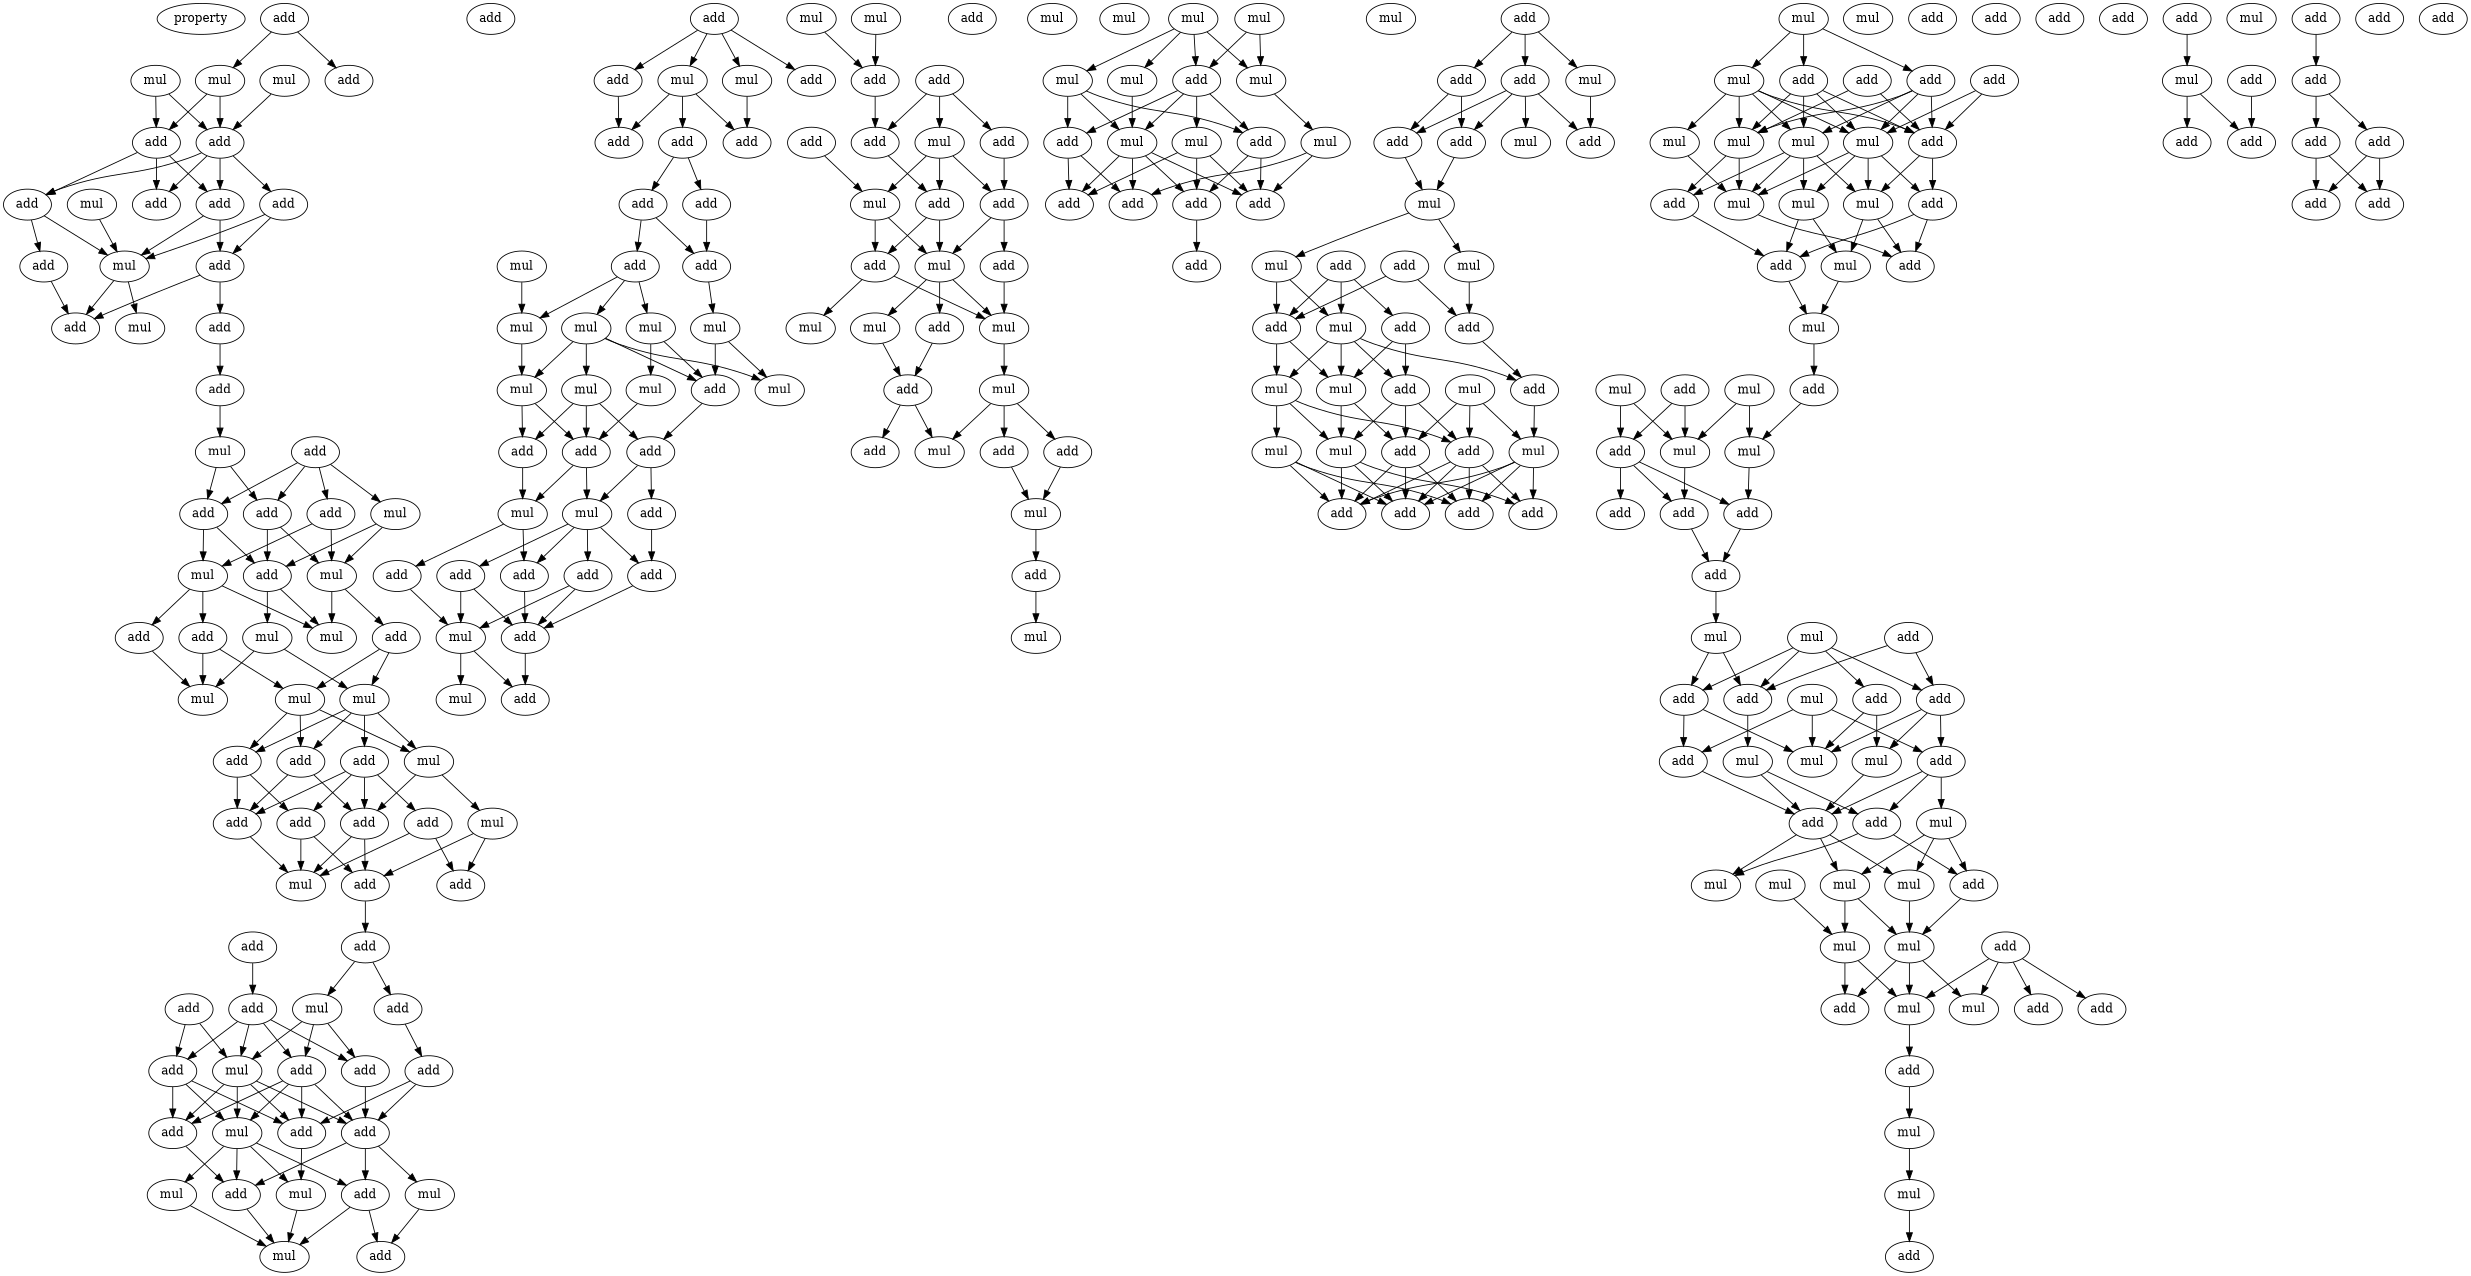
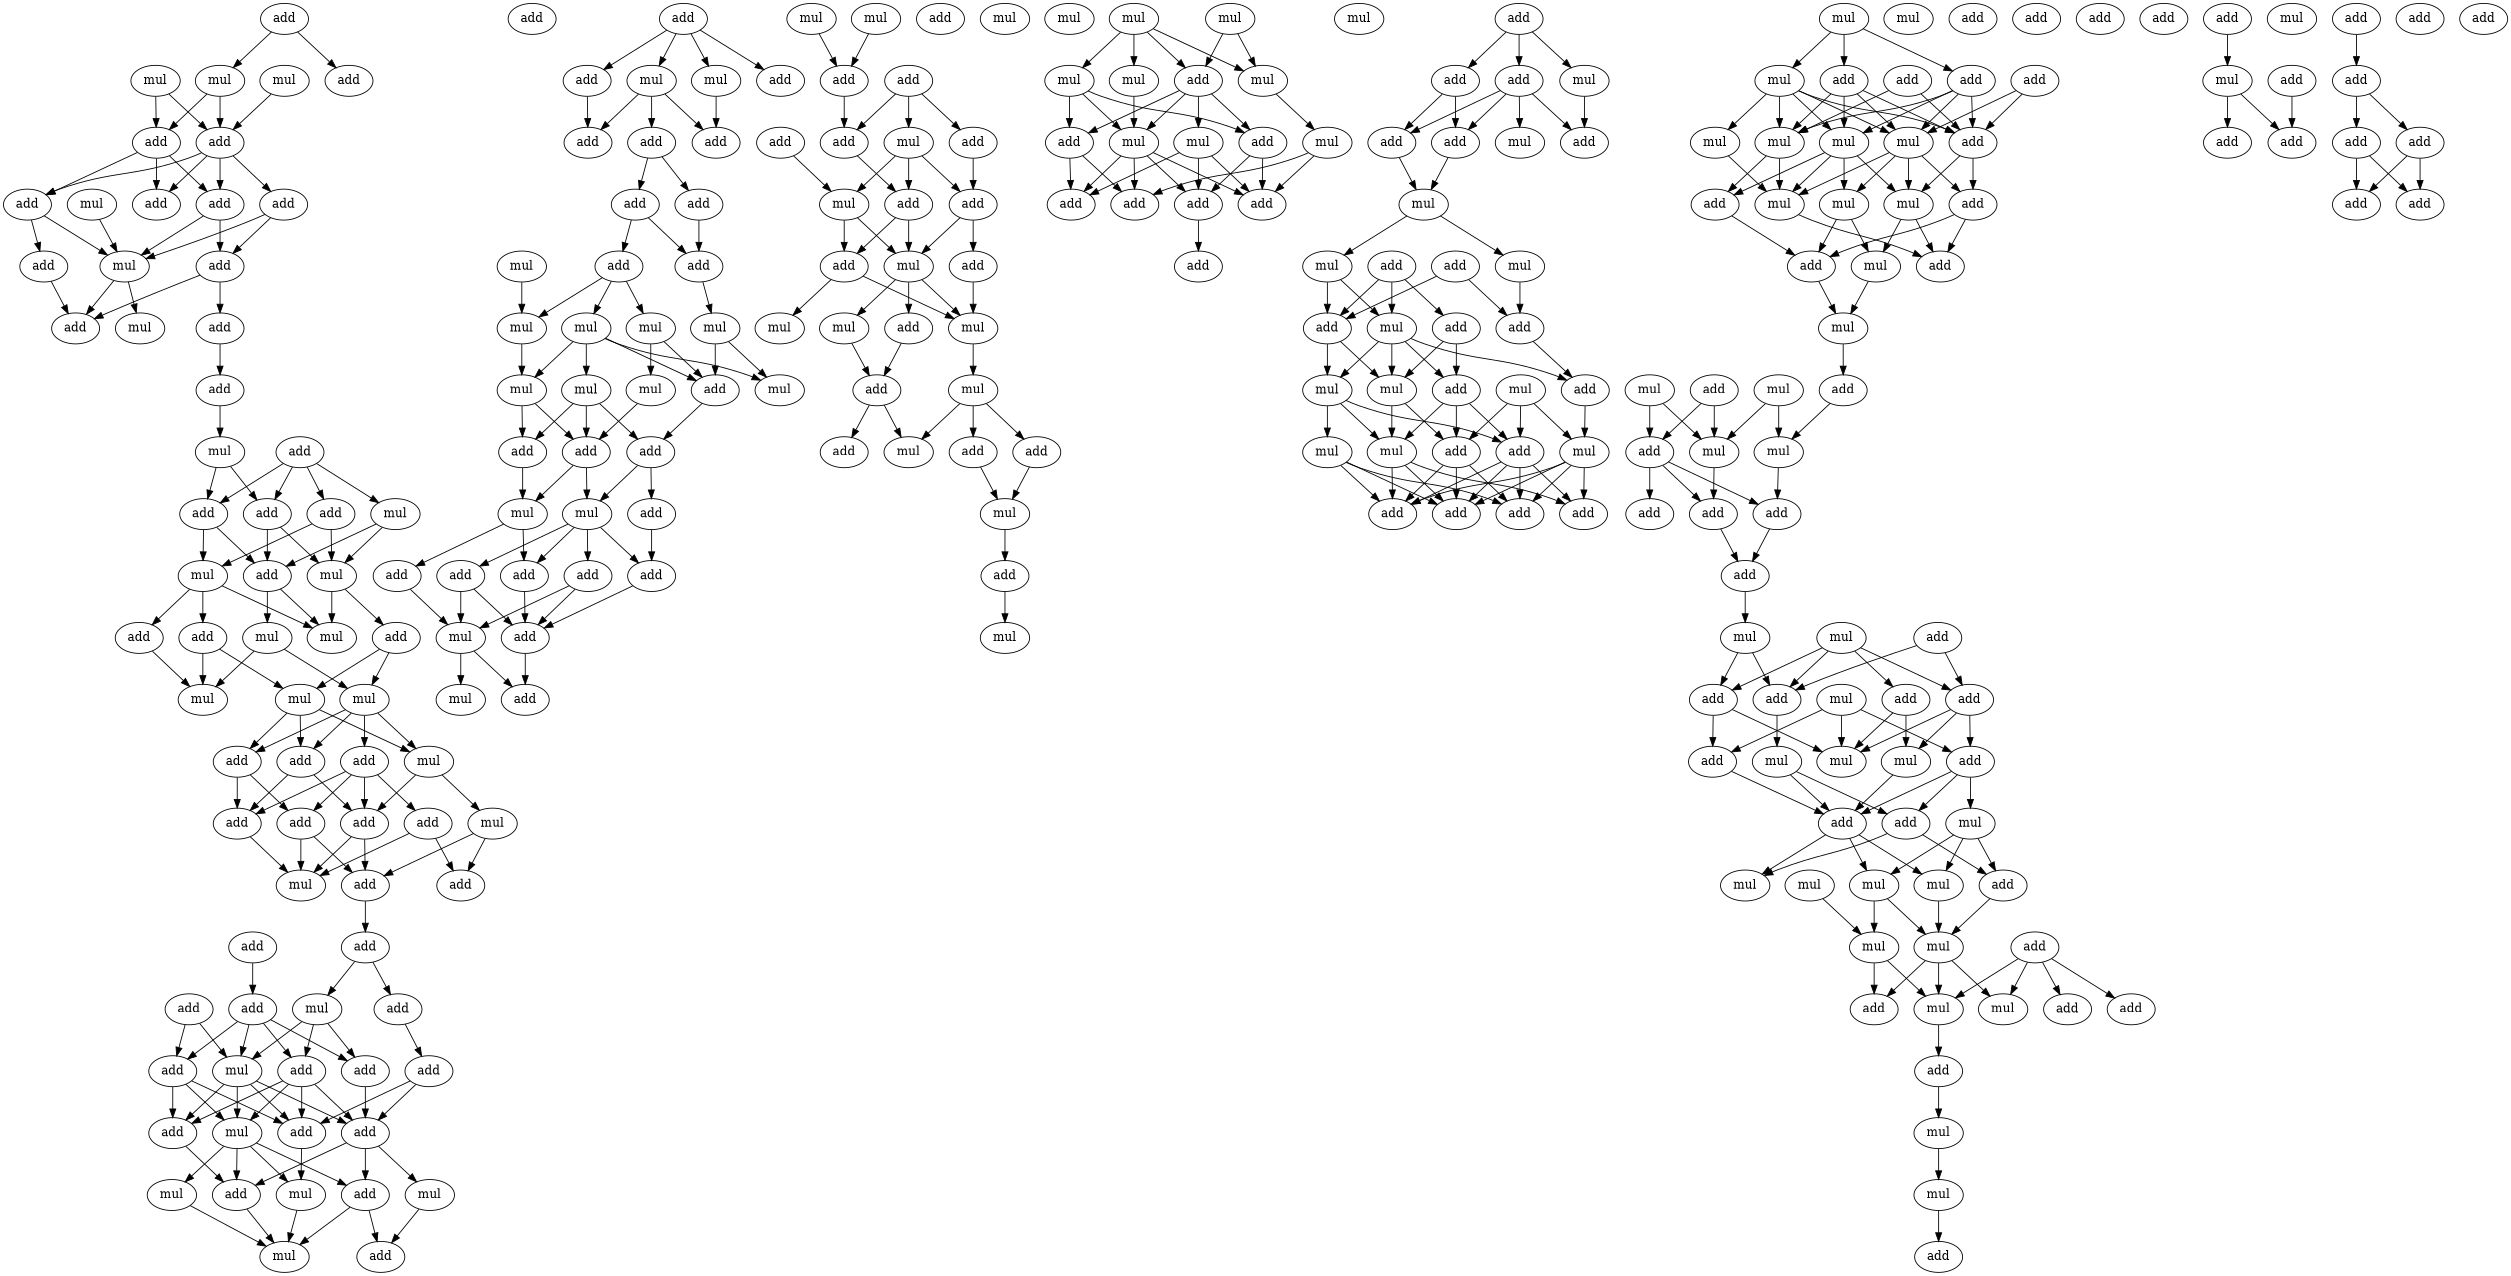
(201, 19) -> none
